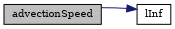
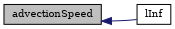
(114, 8) -> (124, 21)
